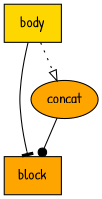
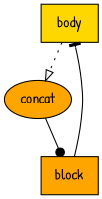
(20, 97) -> (83, 102)
